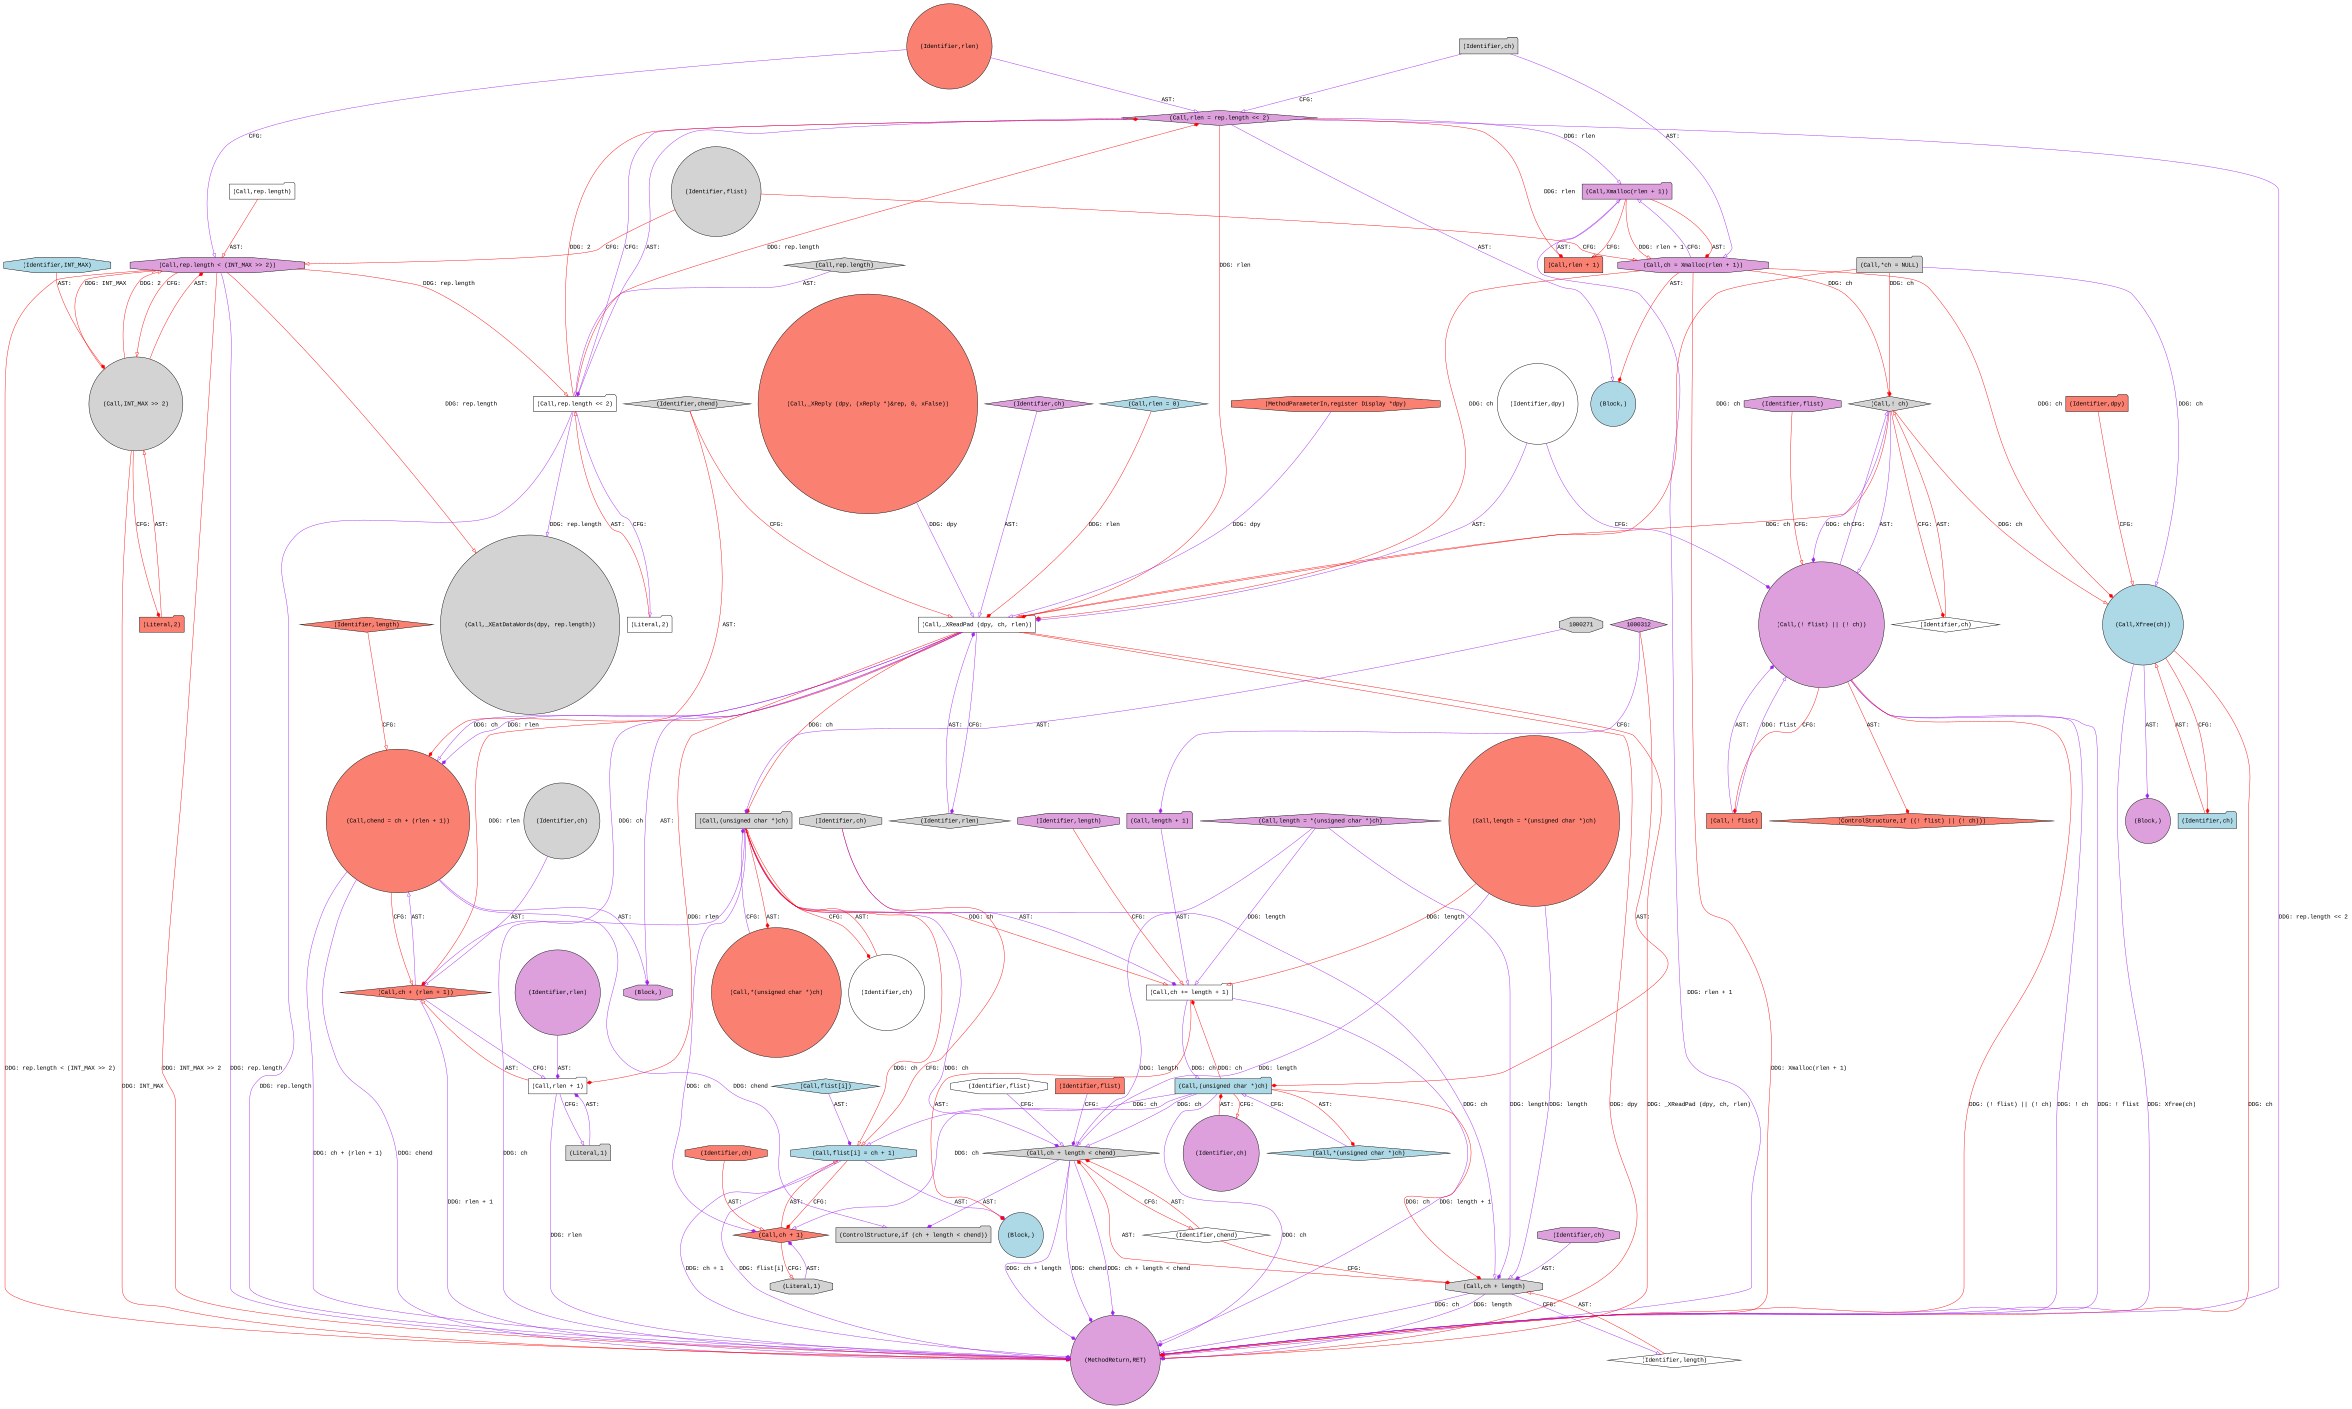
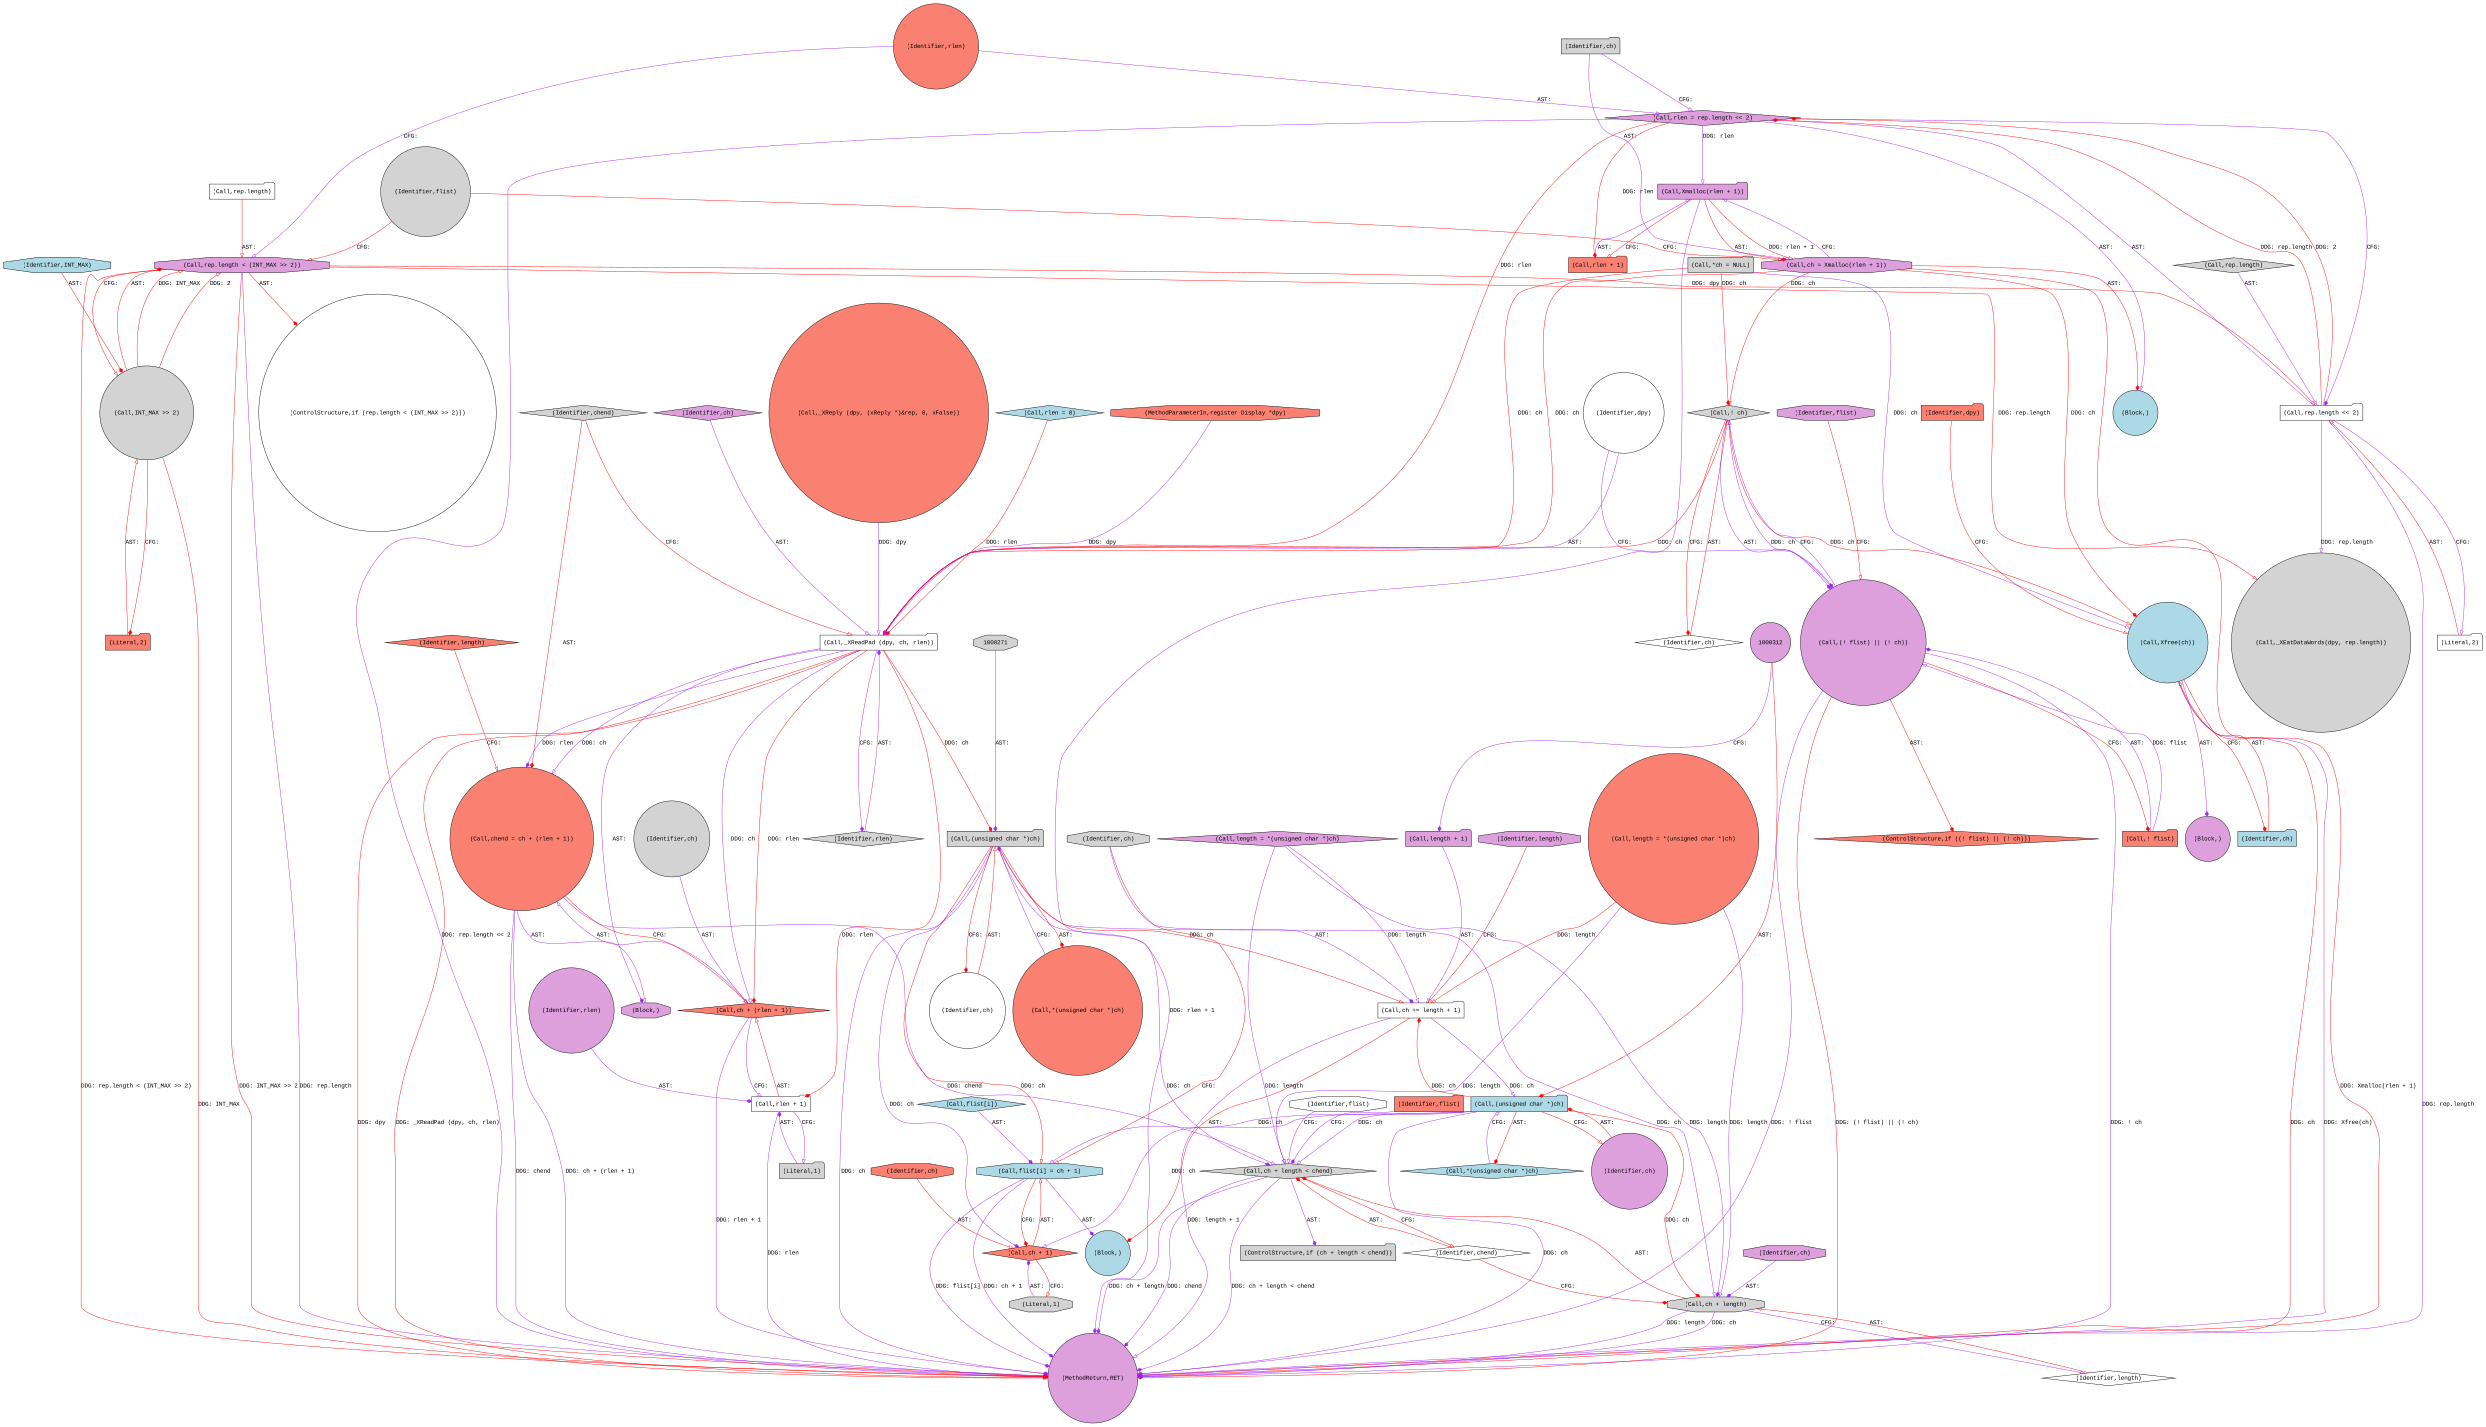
(449, 283) -> (1706, 283)
none -> (378, 413)
(1639, 625) -> (1770, 643)
(634, 1068) -> (905, 1000)
